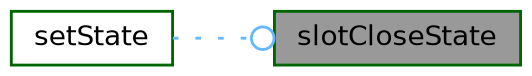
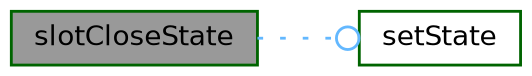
(212, 38) -> (297, 38)
